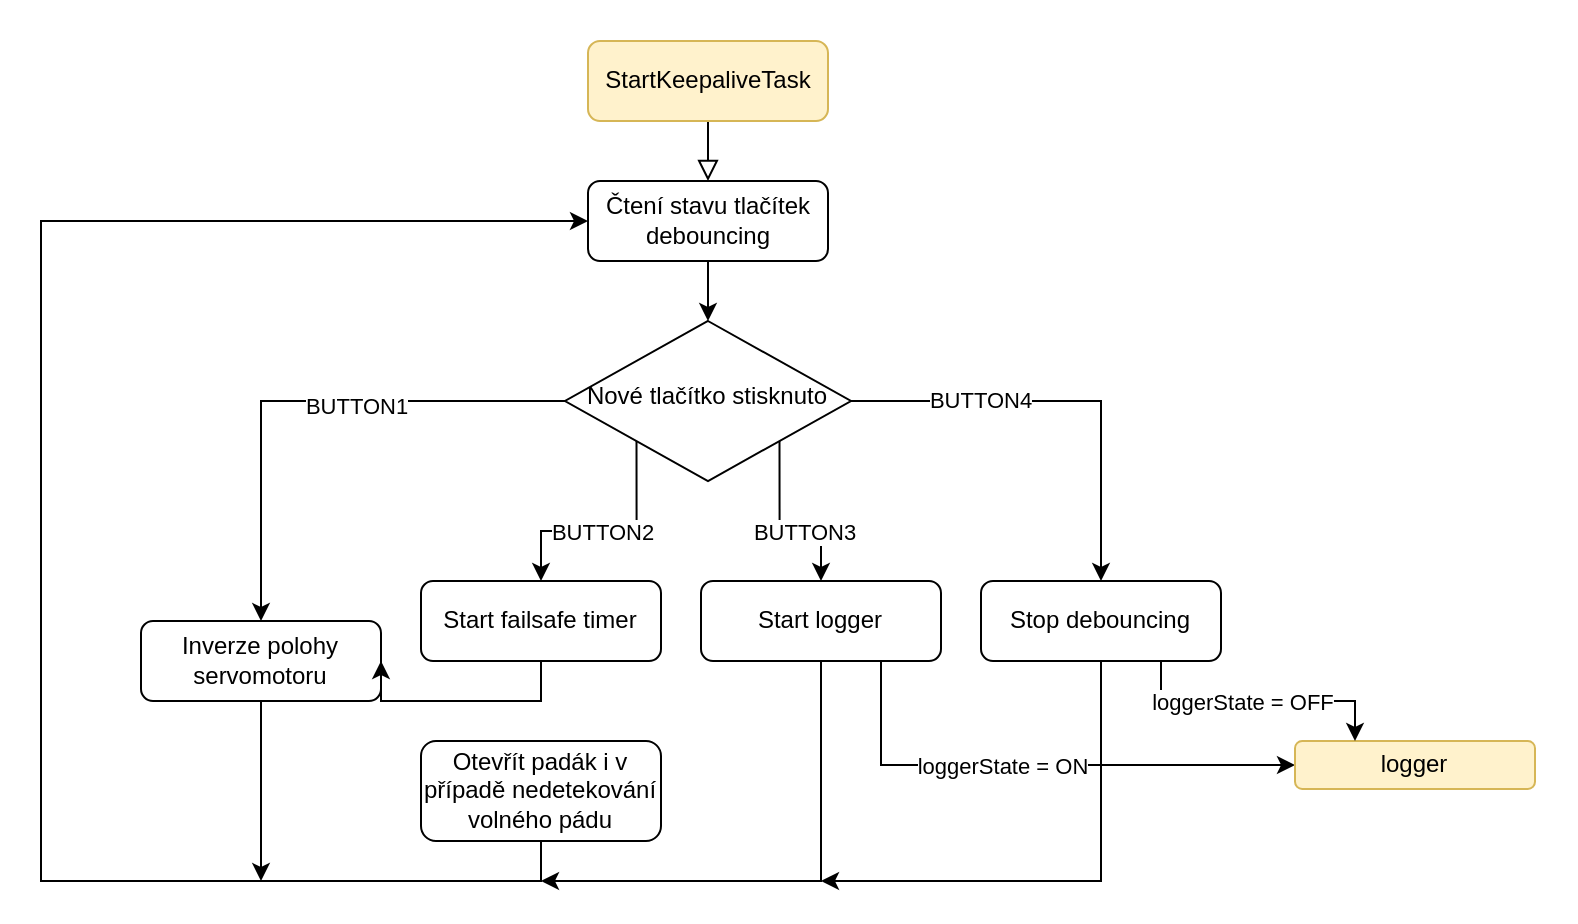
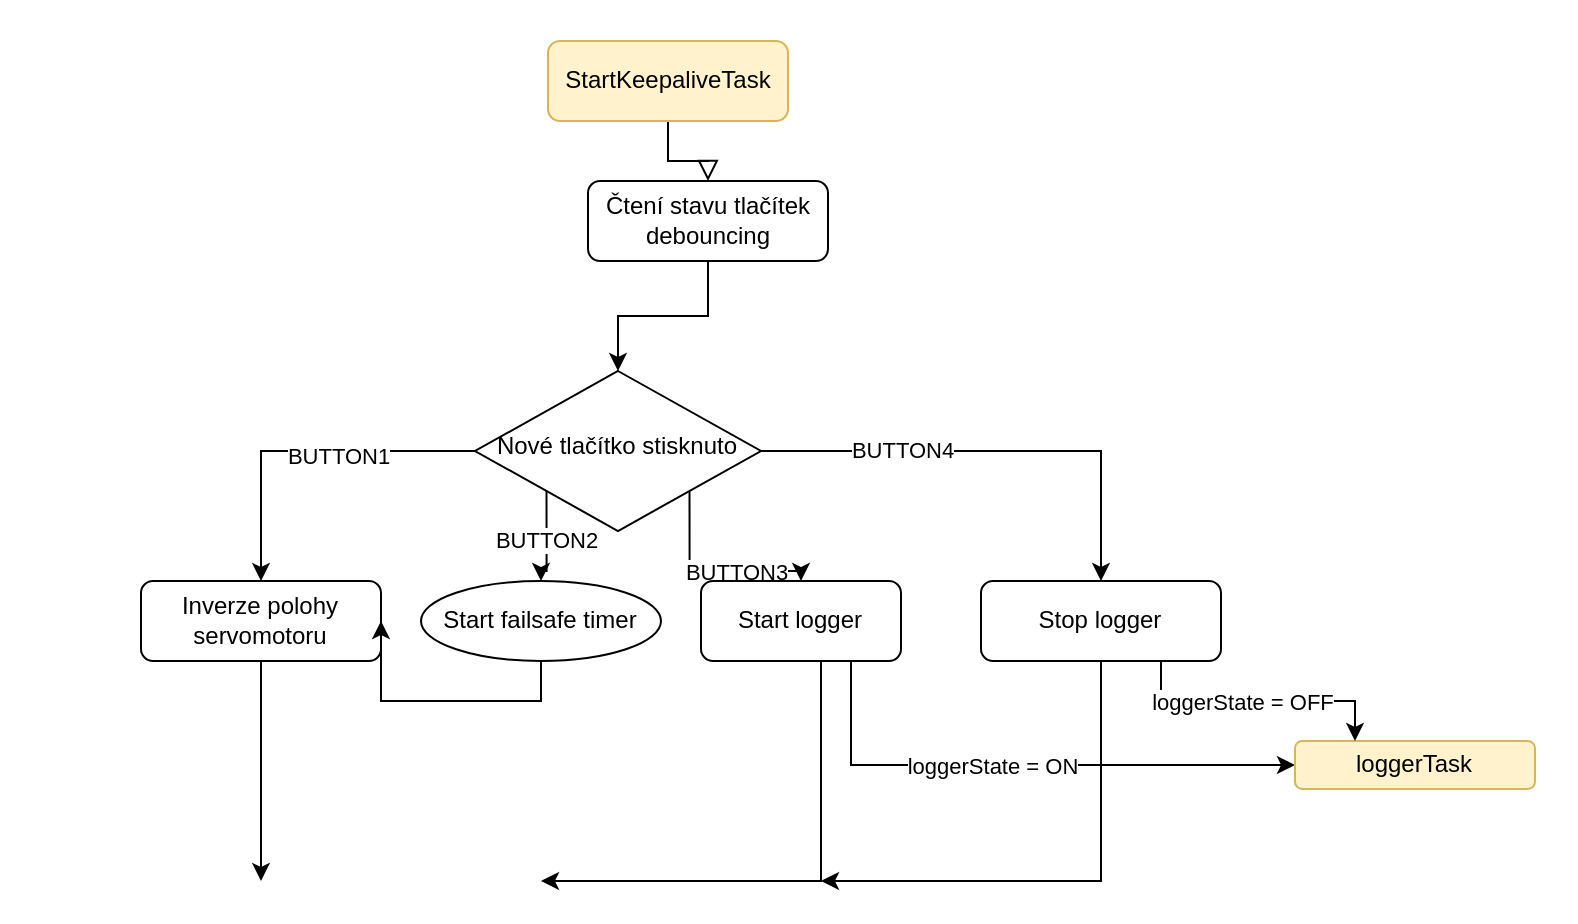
(708, 81) -> (668, 81)
(708, 401) -> (618, 451)
(41, 554) -> none
(541, 621) -> (541, 621)
(821, 621) -> (801, 621)
(1101, 621) -> (1101, 621)
(261, 661) -> (261, 621)
(1415, 765) -> (1415, 765)
(541, 791) -> none
